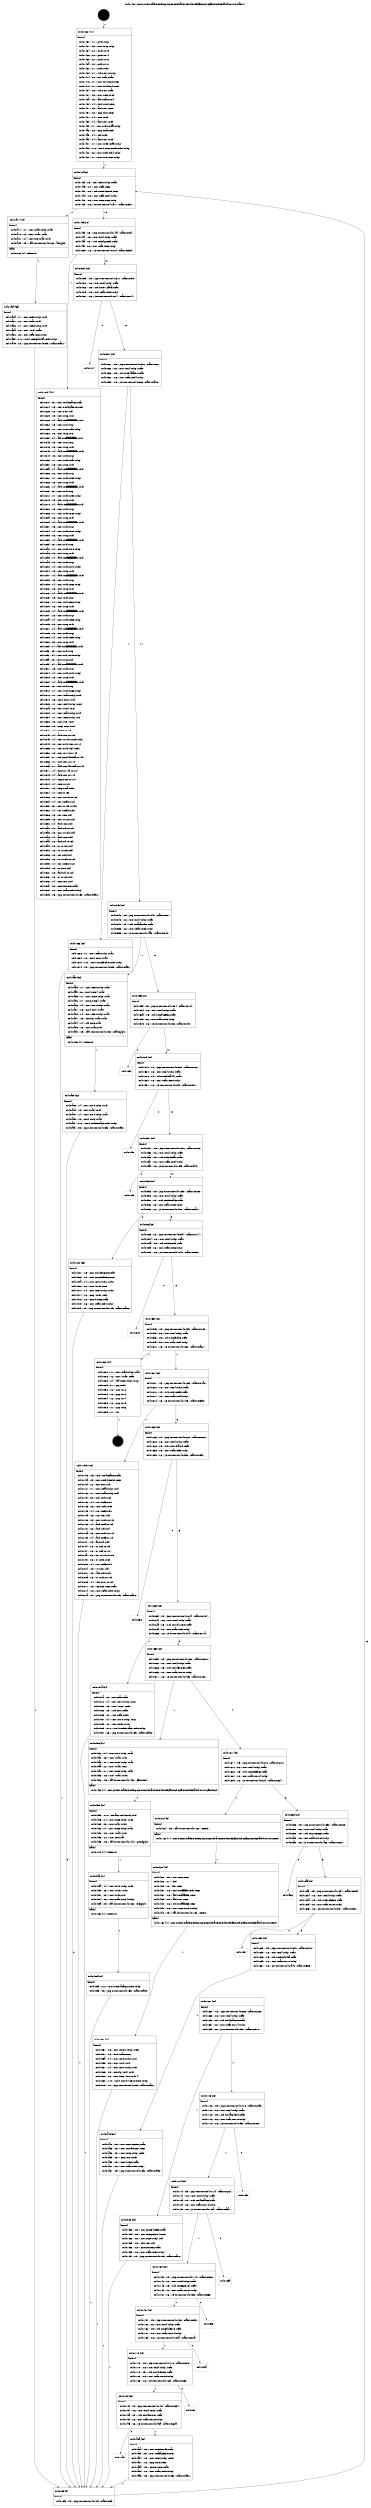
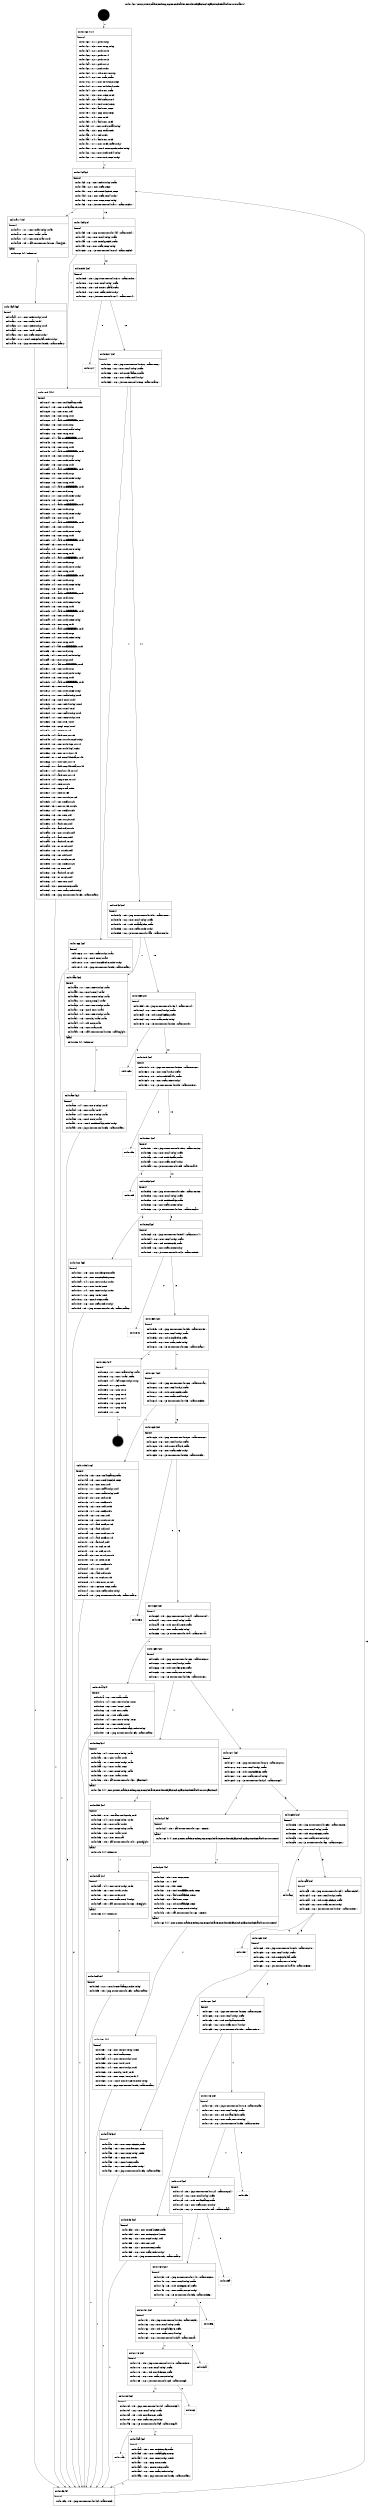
(178, 1641) -> none
none -> (55, 1694)
none -> (258, 1983)
